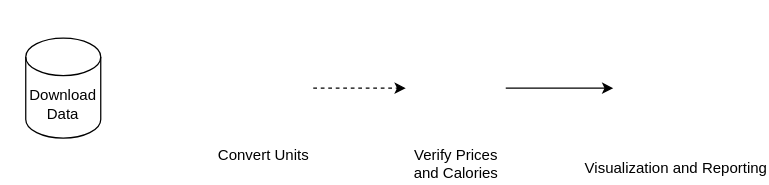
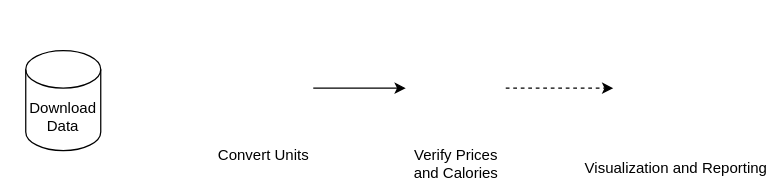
(63, 88) -> (63, 101)
(355, 88) -> (355, 88)
(556, 88) -> (556, 88)
